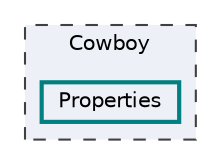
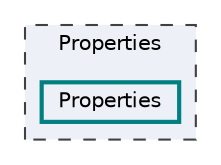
(110, 45) -> (110, 45)
